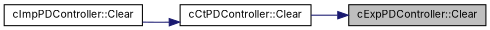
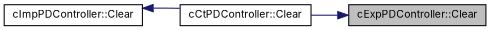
(156, 22) -> (167, 8)
